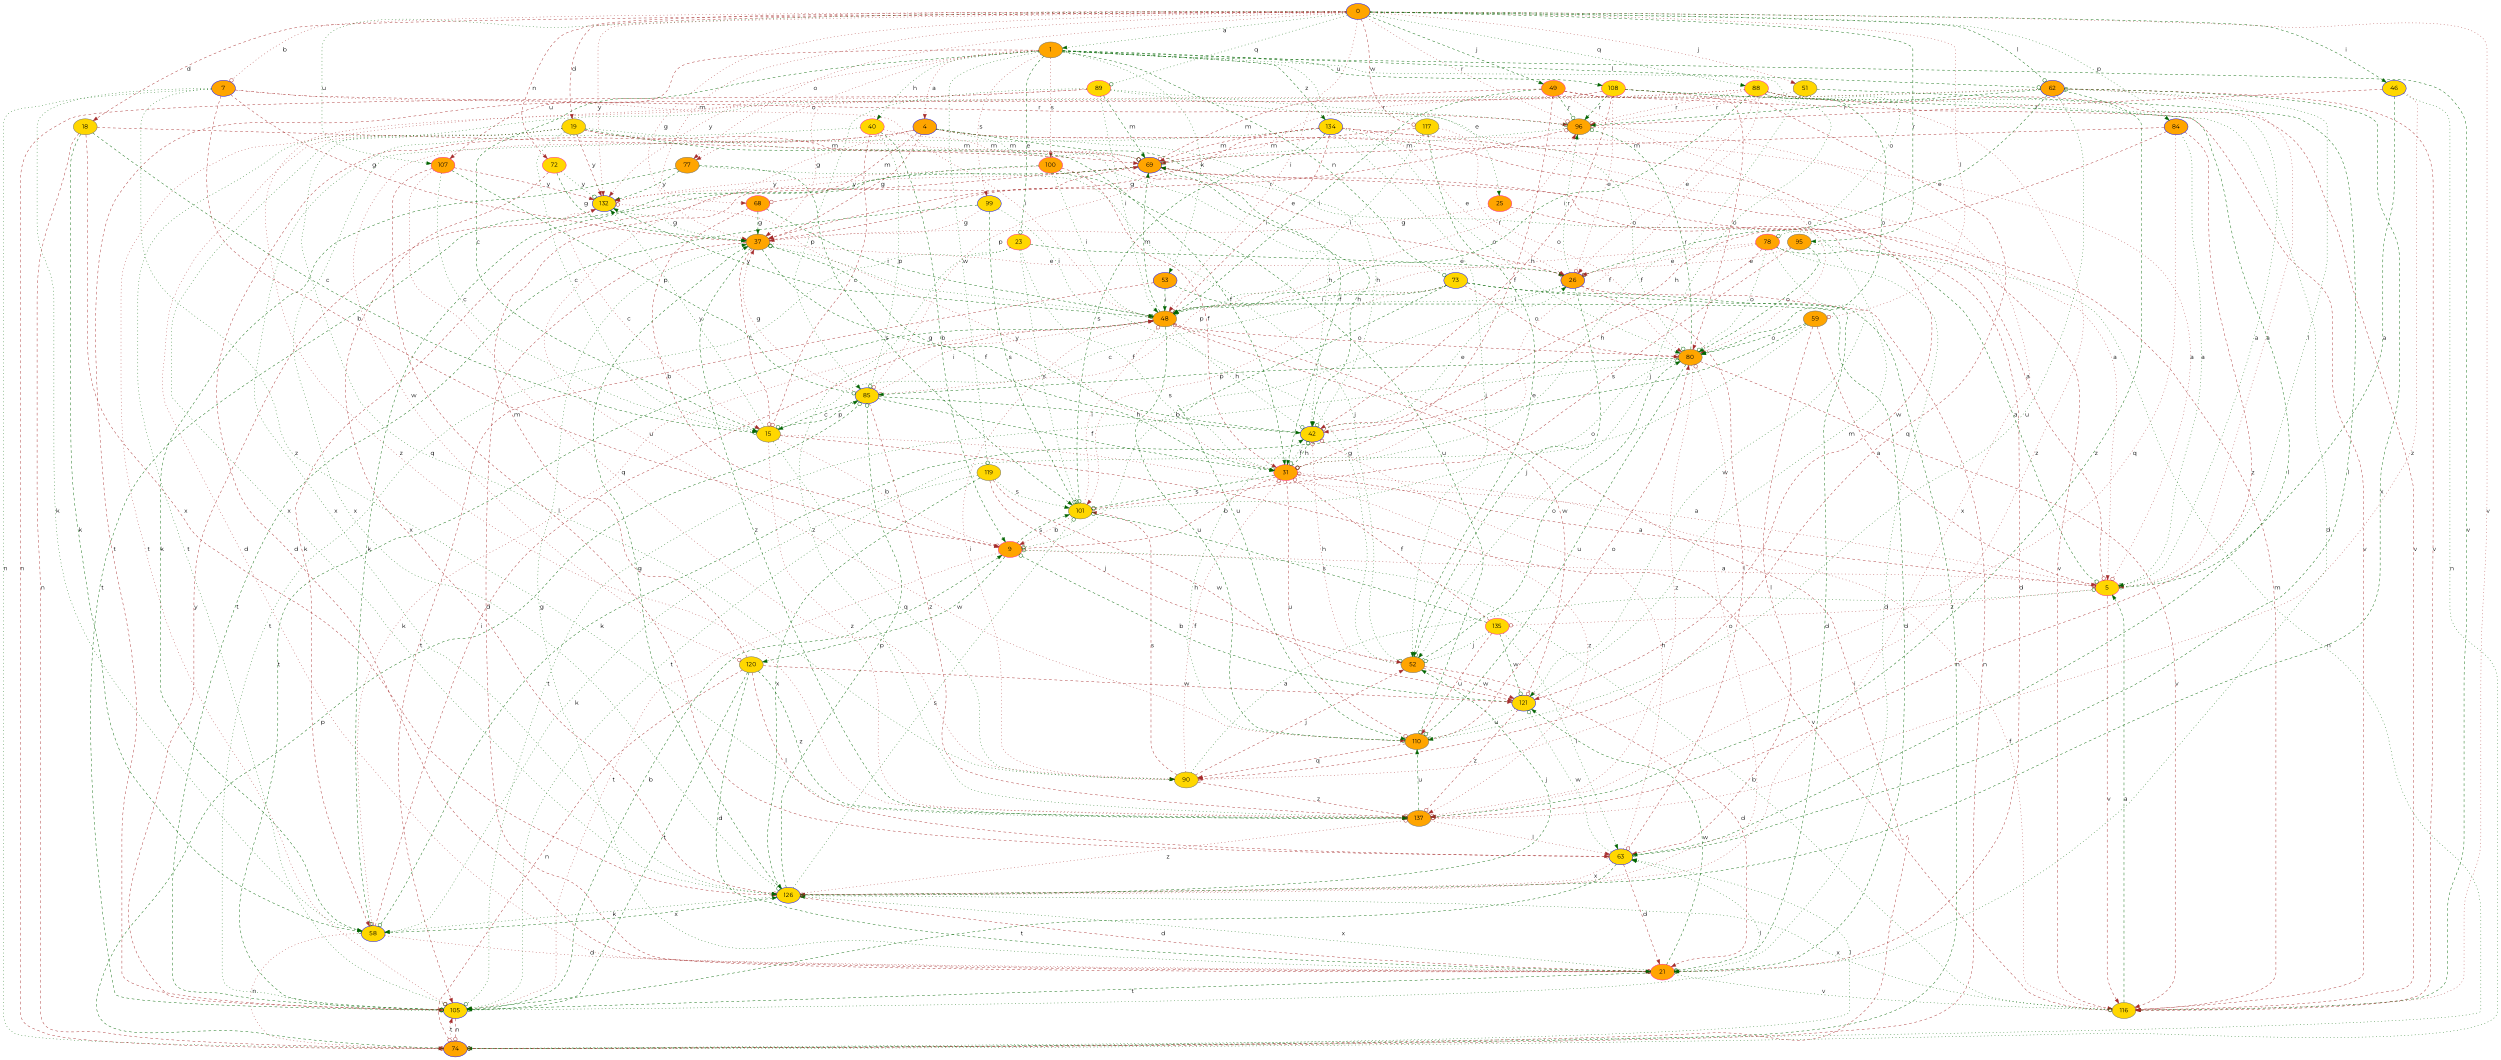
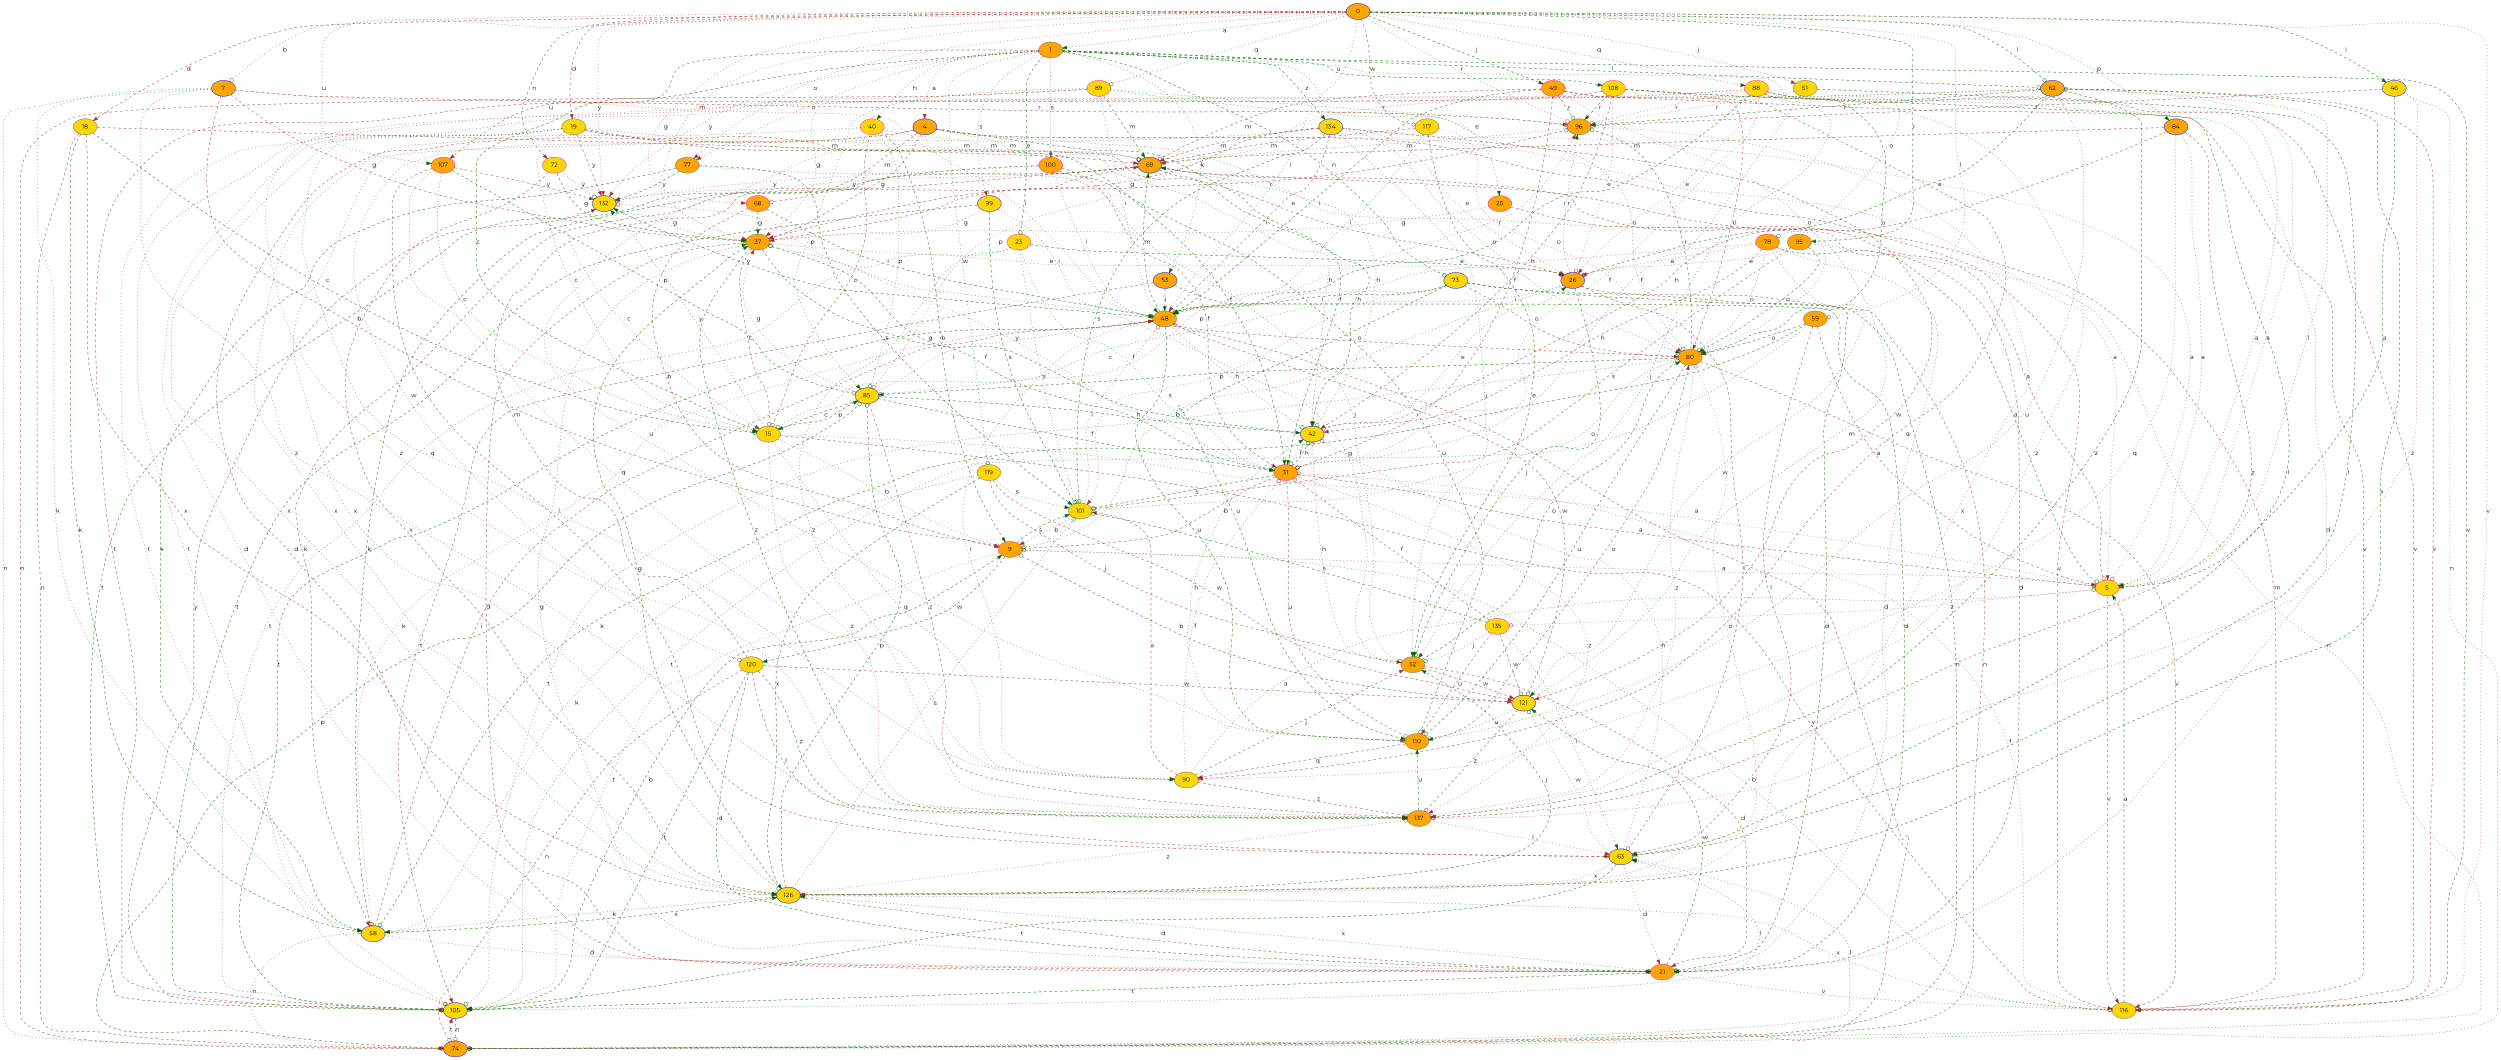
(1642, 915) -> (1642, 915)
